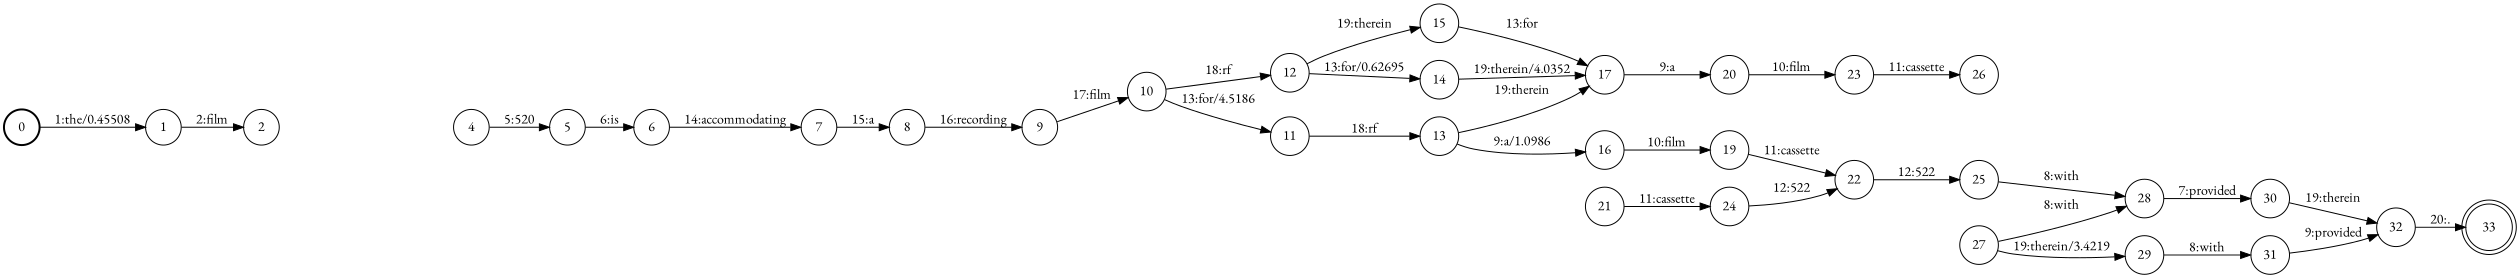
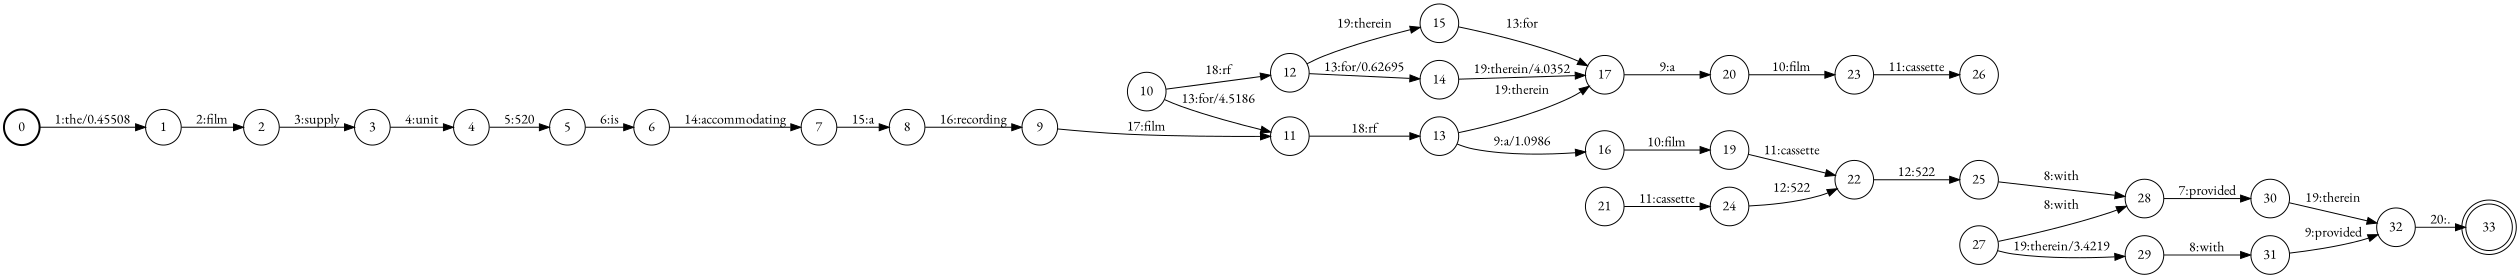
(1088, 111) -> (1159, 135)
none -> (372, 127)
